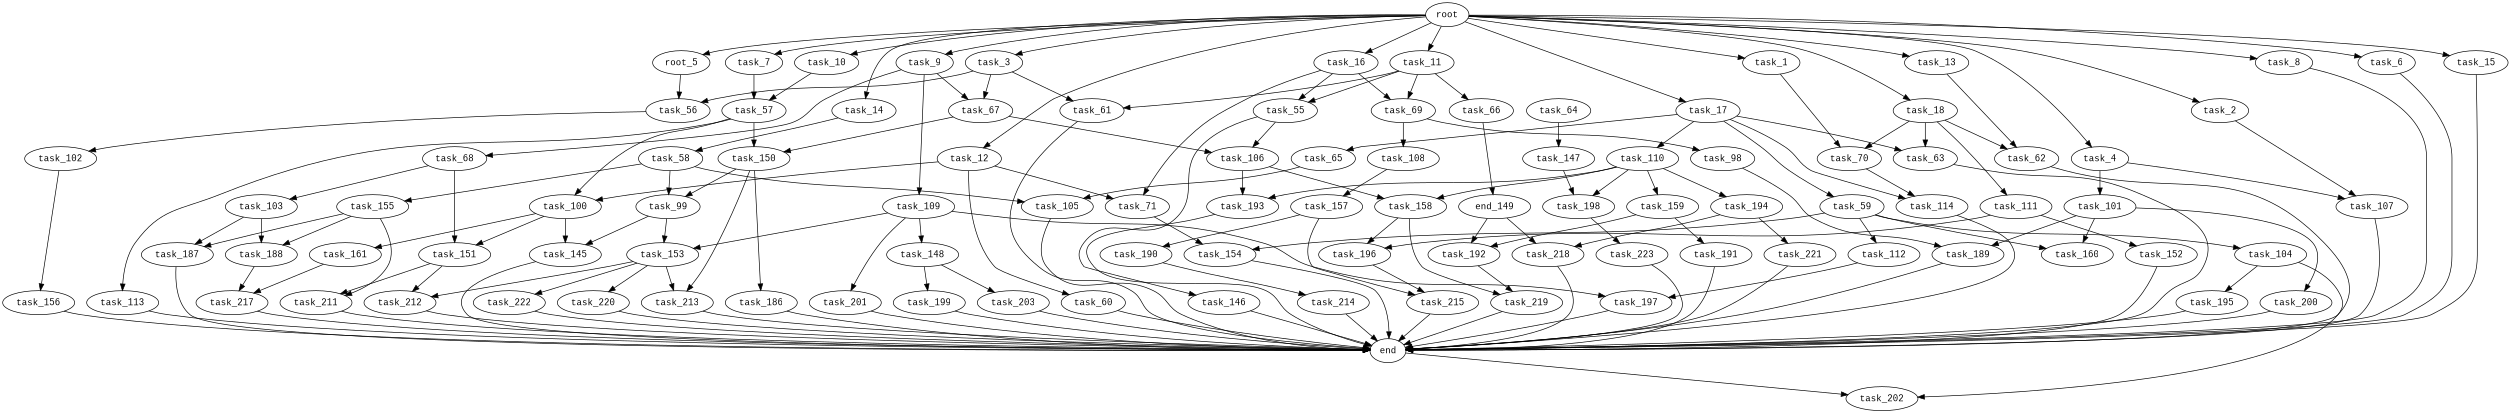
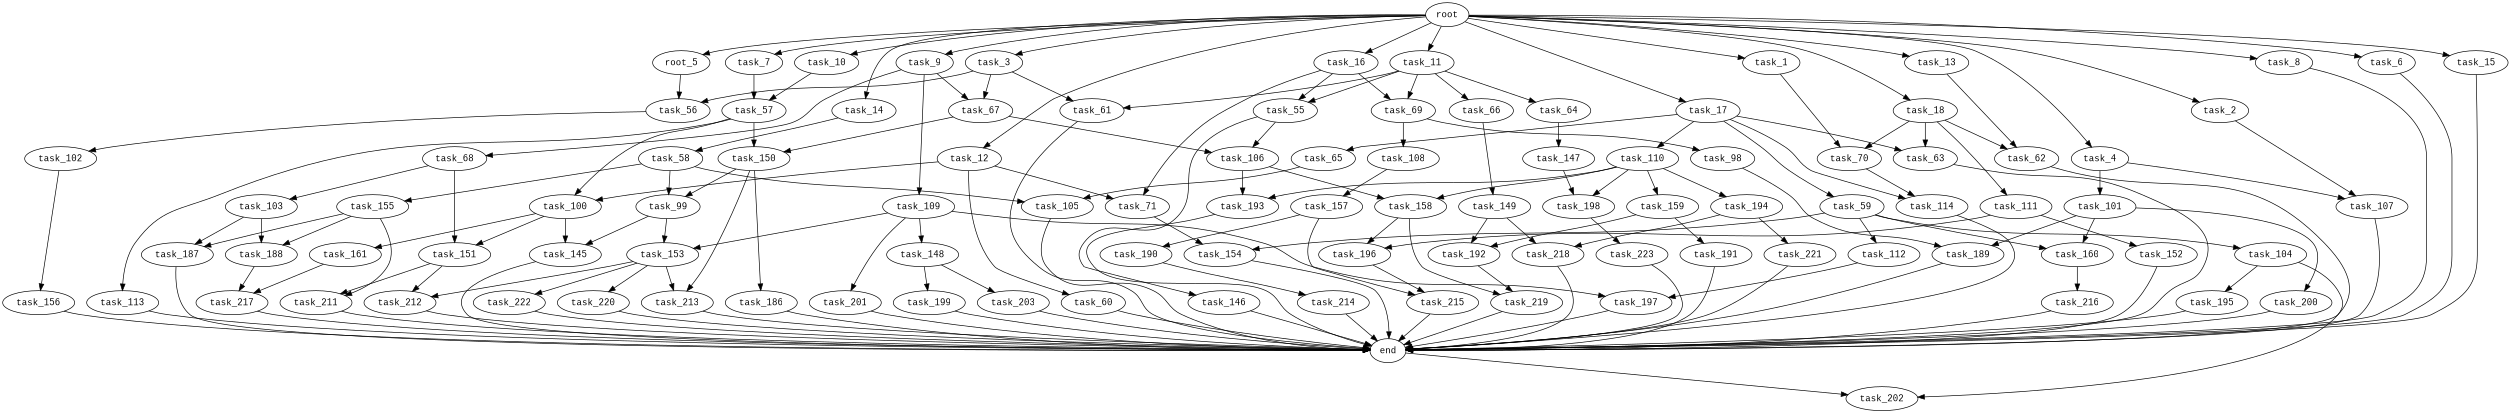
none -> (1487, 86)
(1495, 207) -> (1495, 207)
none -> (2077, 303)
